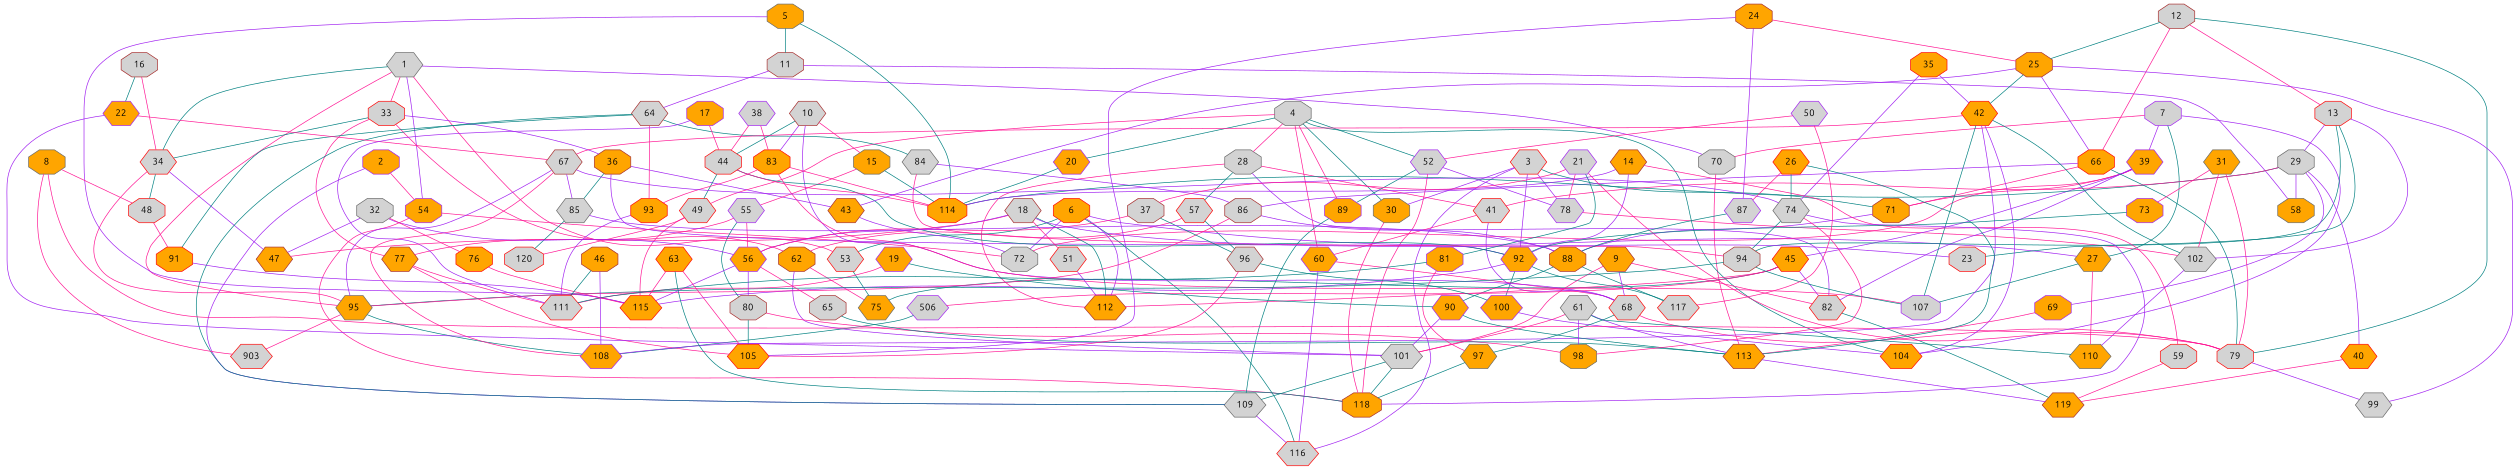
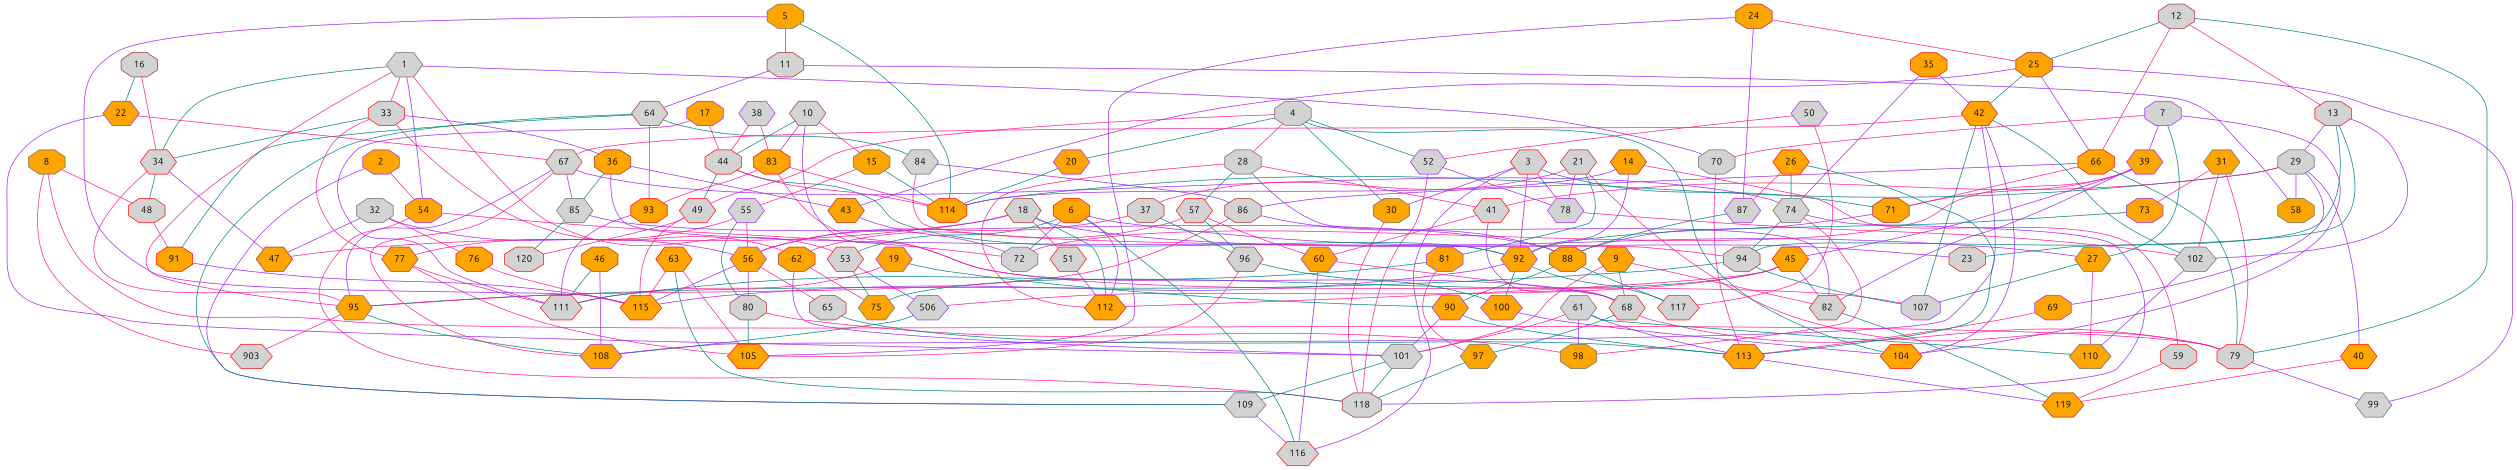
(1578, 162) -> (1578, 162)
(1308, 195) -> (1256, 237)
(1343, 211) -> none
none -> (885, 282)
(1362, 405) -> (1362, 405)
